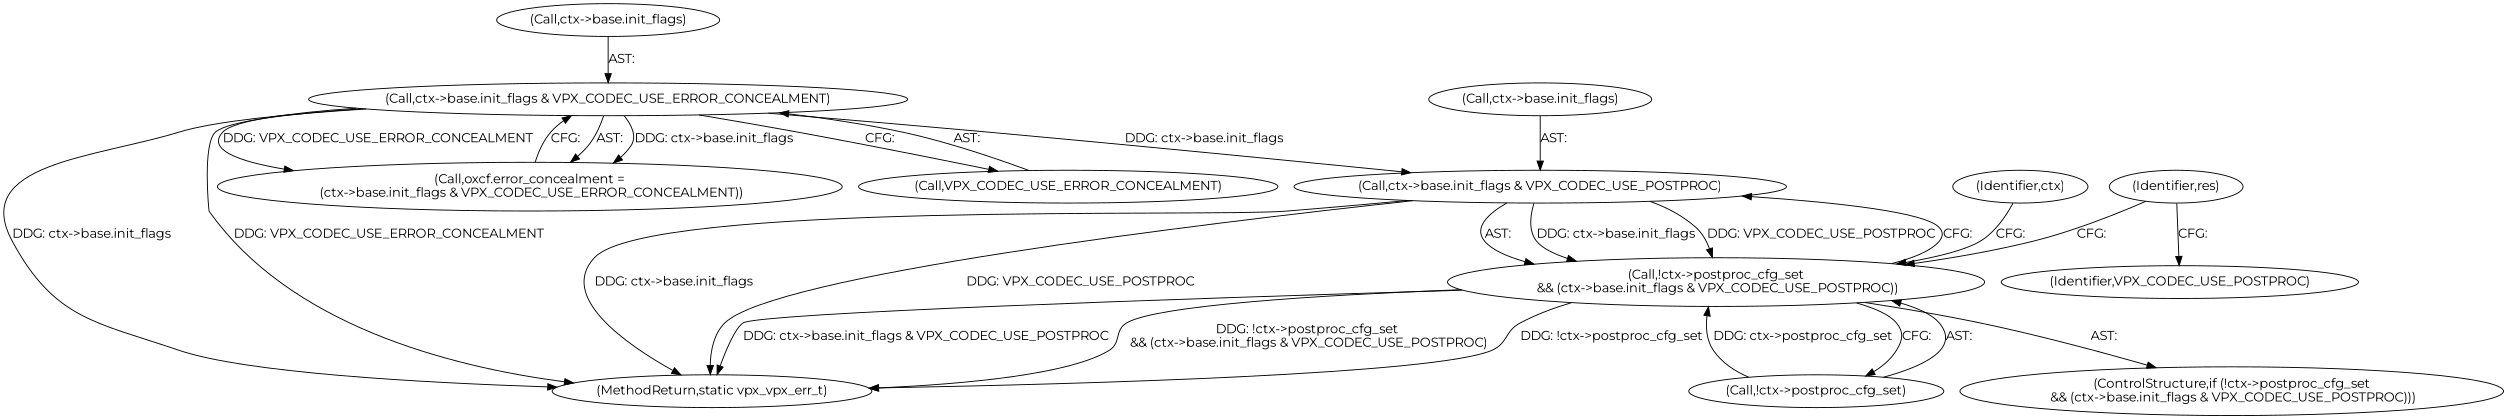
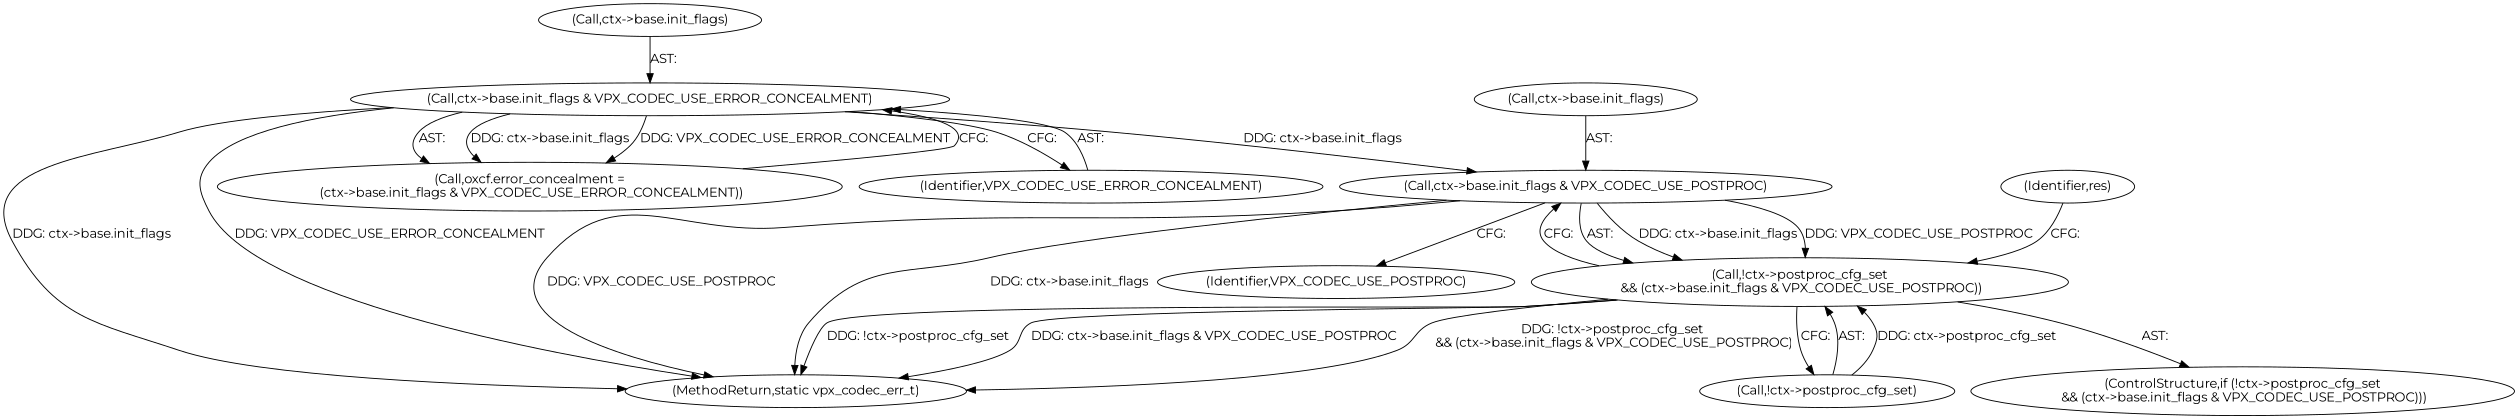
(1068, 187) -> (1091, 187)
(2020, 187) -> none
(2178, 230) -> (1465, 233)
(712, 391) -> (796, 391)
